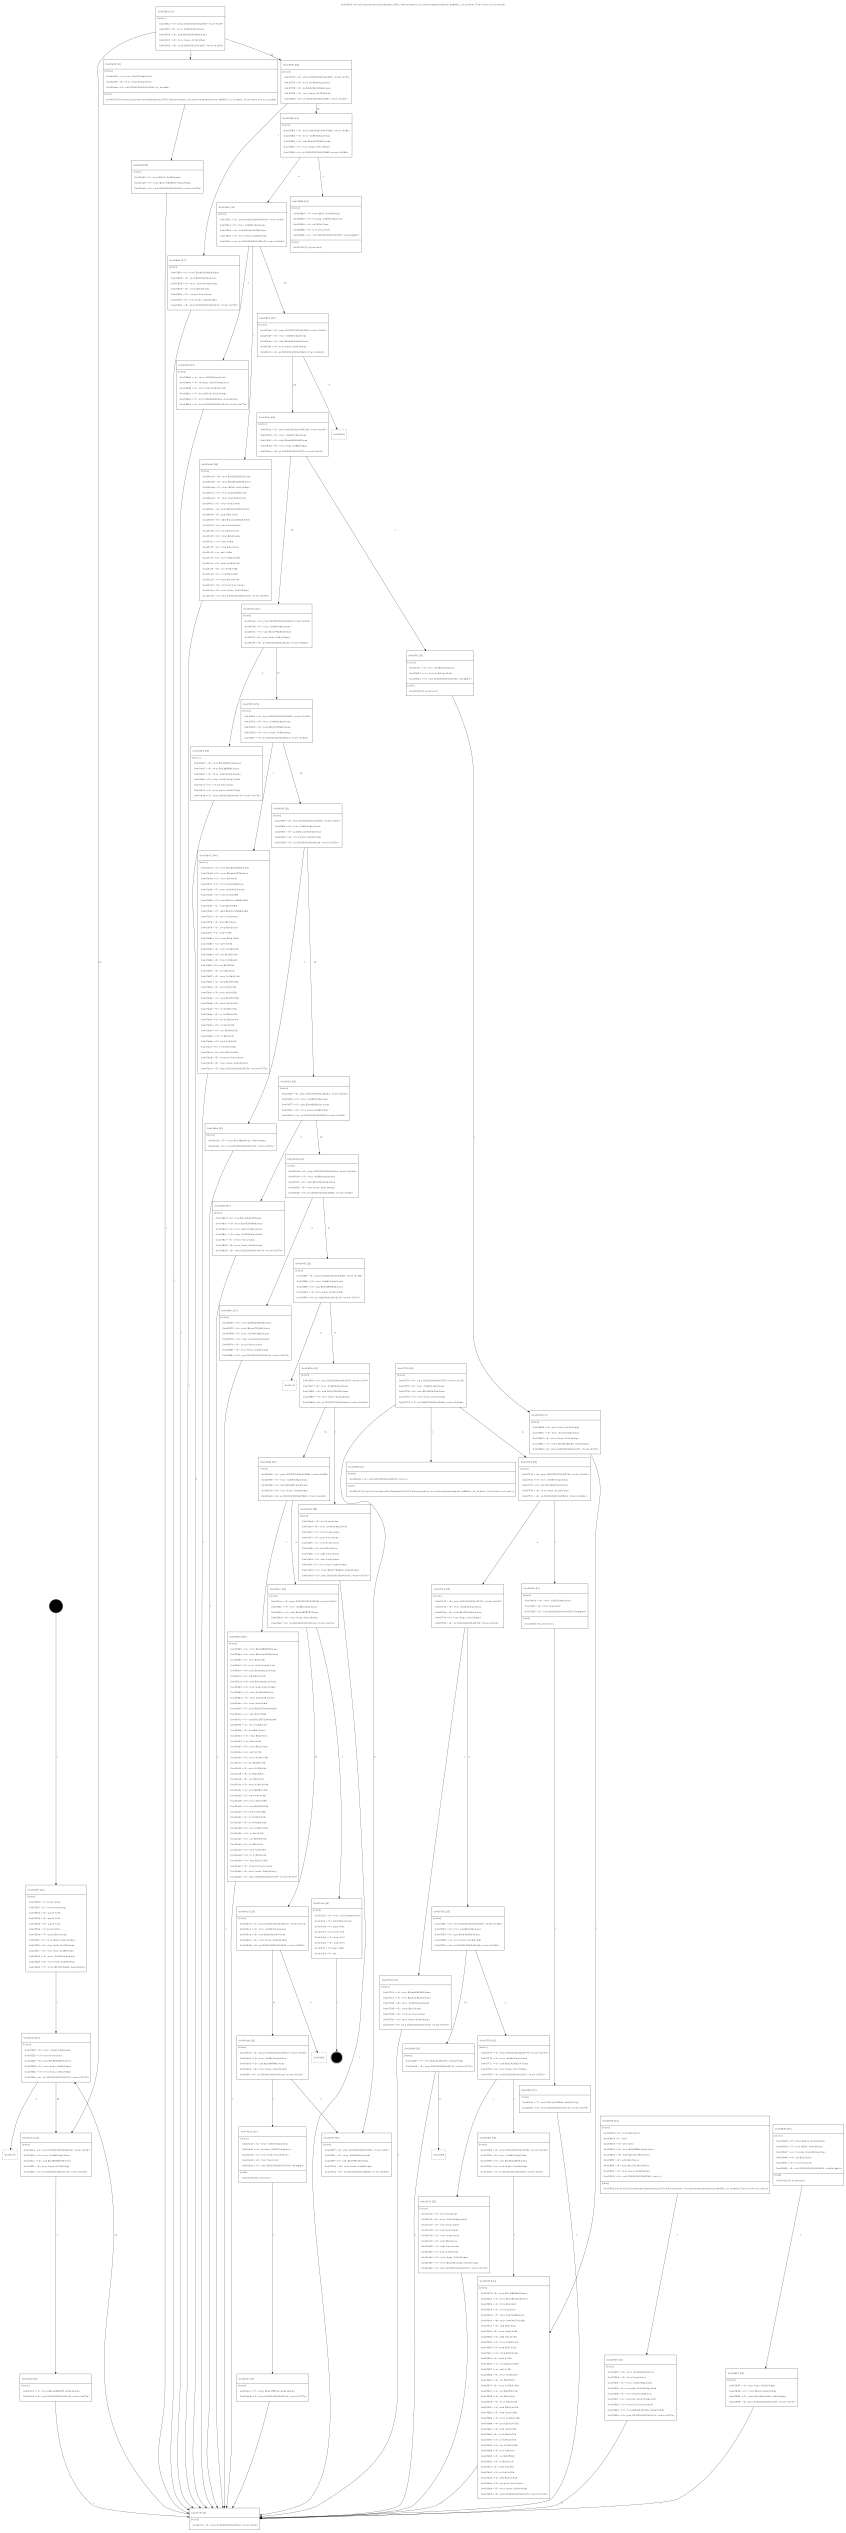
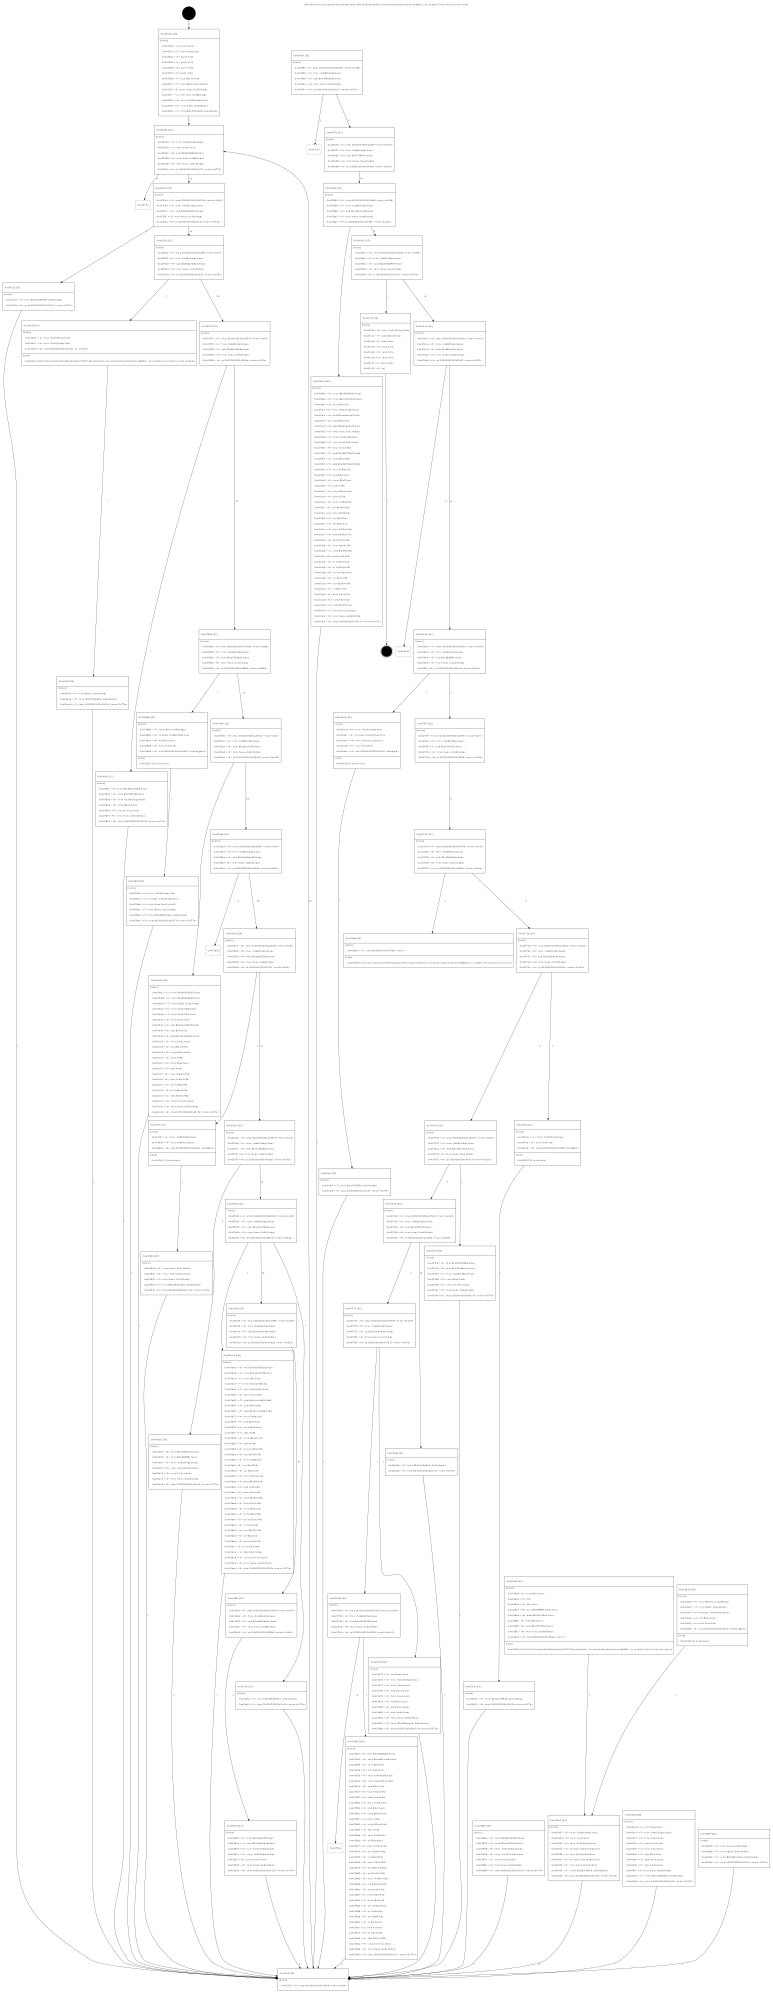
(241, 303) -> (168, 821)
(286, 987) -> (302, 1461)
(98, 1067) -> (189, 230)
(322, 1176) -> none
(335, 1455) -> none
(373, 1742) -> (450, 795)
(596, 1896) -> (146, 1683)
(439, 2110) -> (344, 1739)
(784, 2276) -> (628, 1724)
